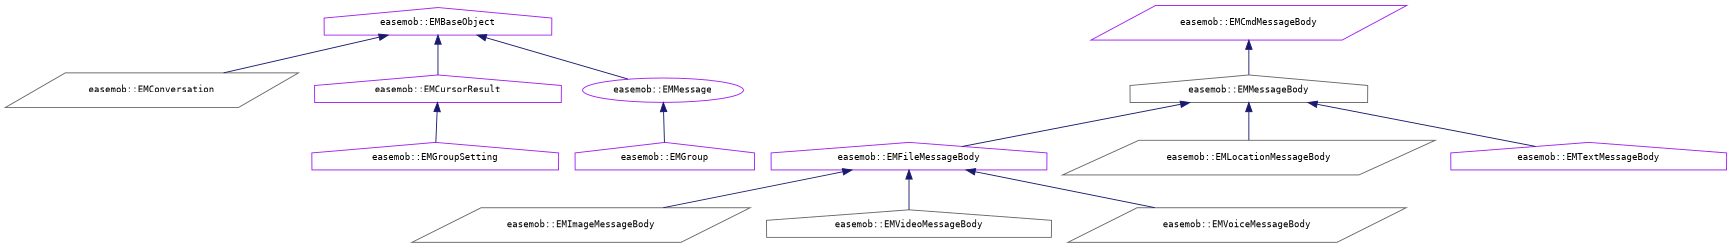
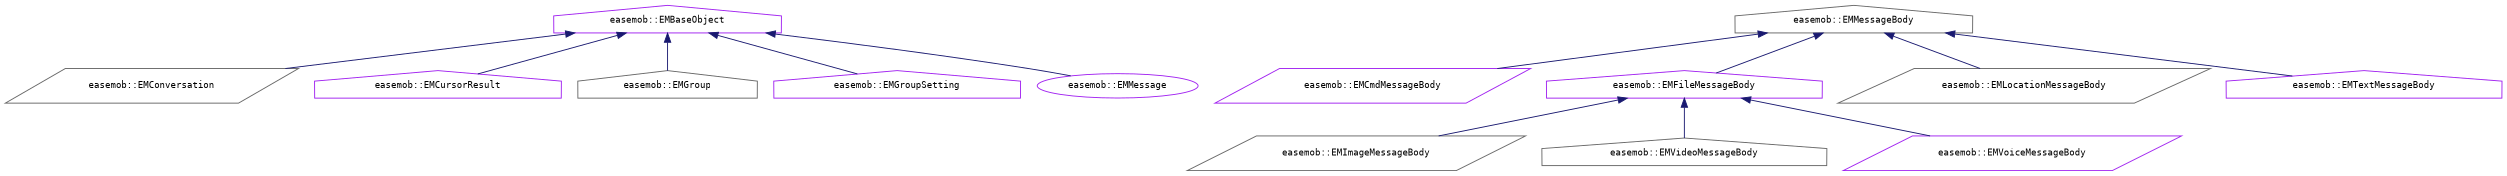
(1249, 62) -> (1628, 51)
(436, 127) -> (788, 55)
(664, 127) -> (668, 57)
(665, 158) -> (668, 86)
(1237, 225) -> (2012, 153)
